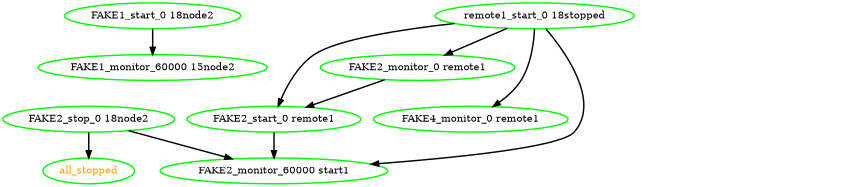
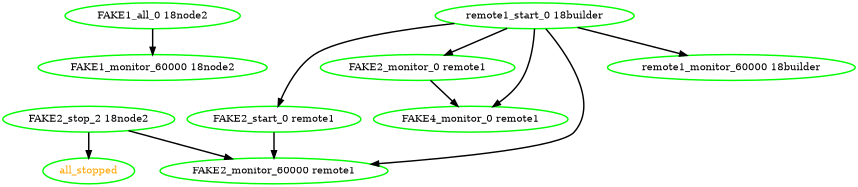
(153, 16) -> (153, 16)
(535, 16) -> (535, 16)
(153, 67) -> (153, 67)
none -> (731, 67)
(349, 92) -> (441, 91)
(89, 119) -> (89, 119)
(274, 171) -> (274, 171)
